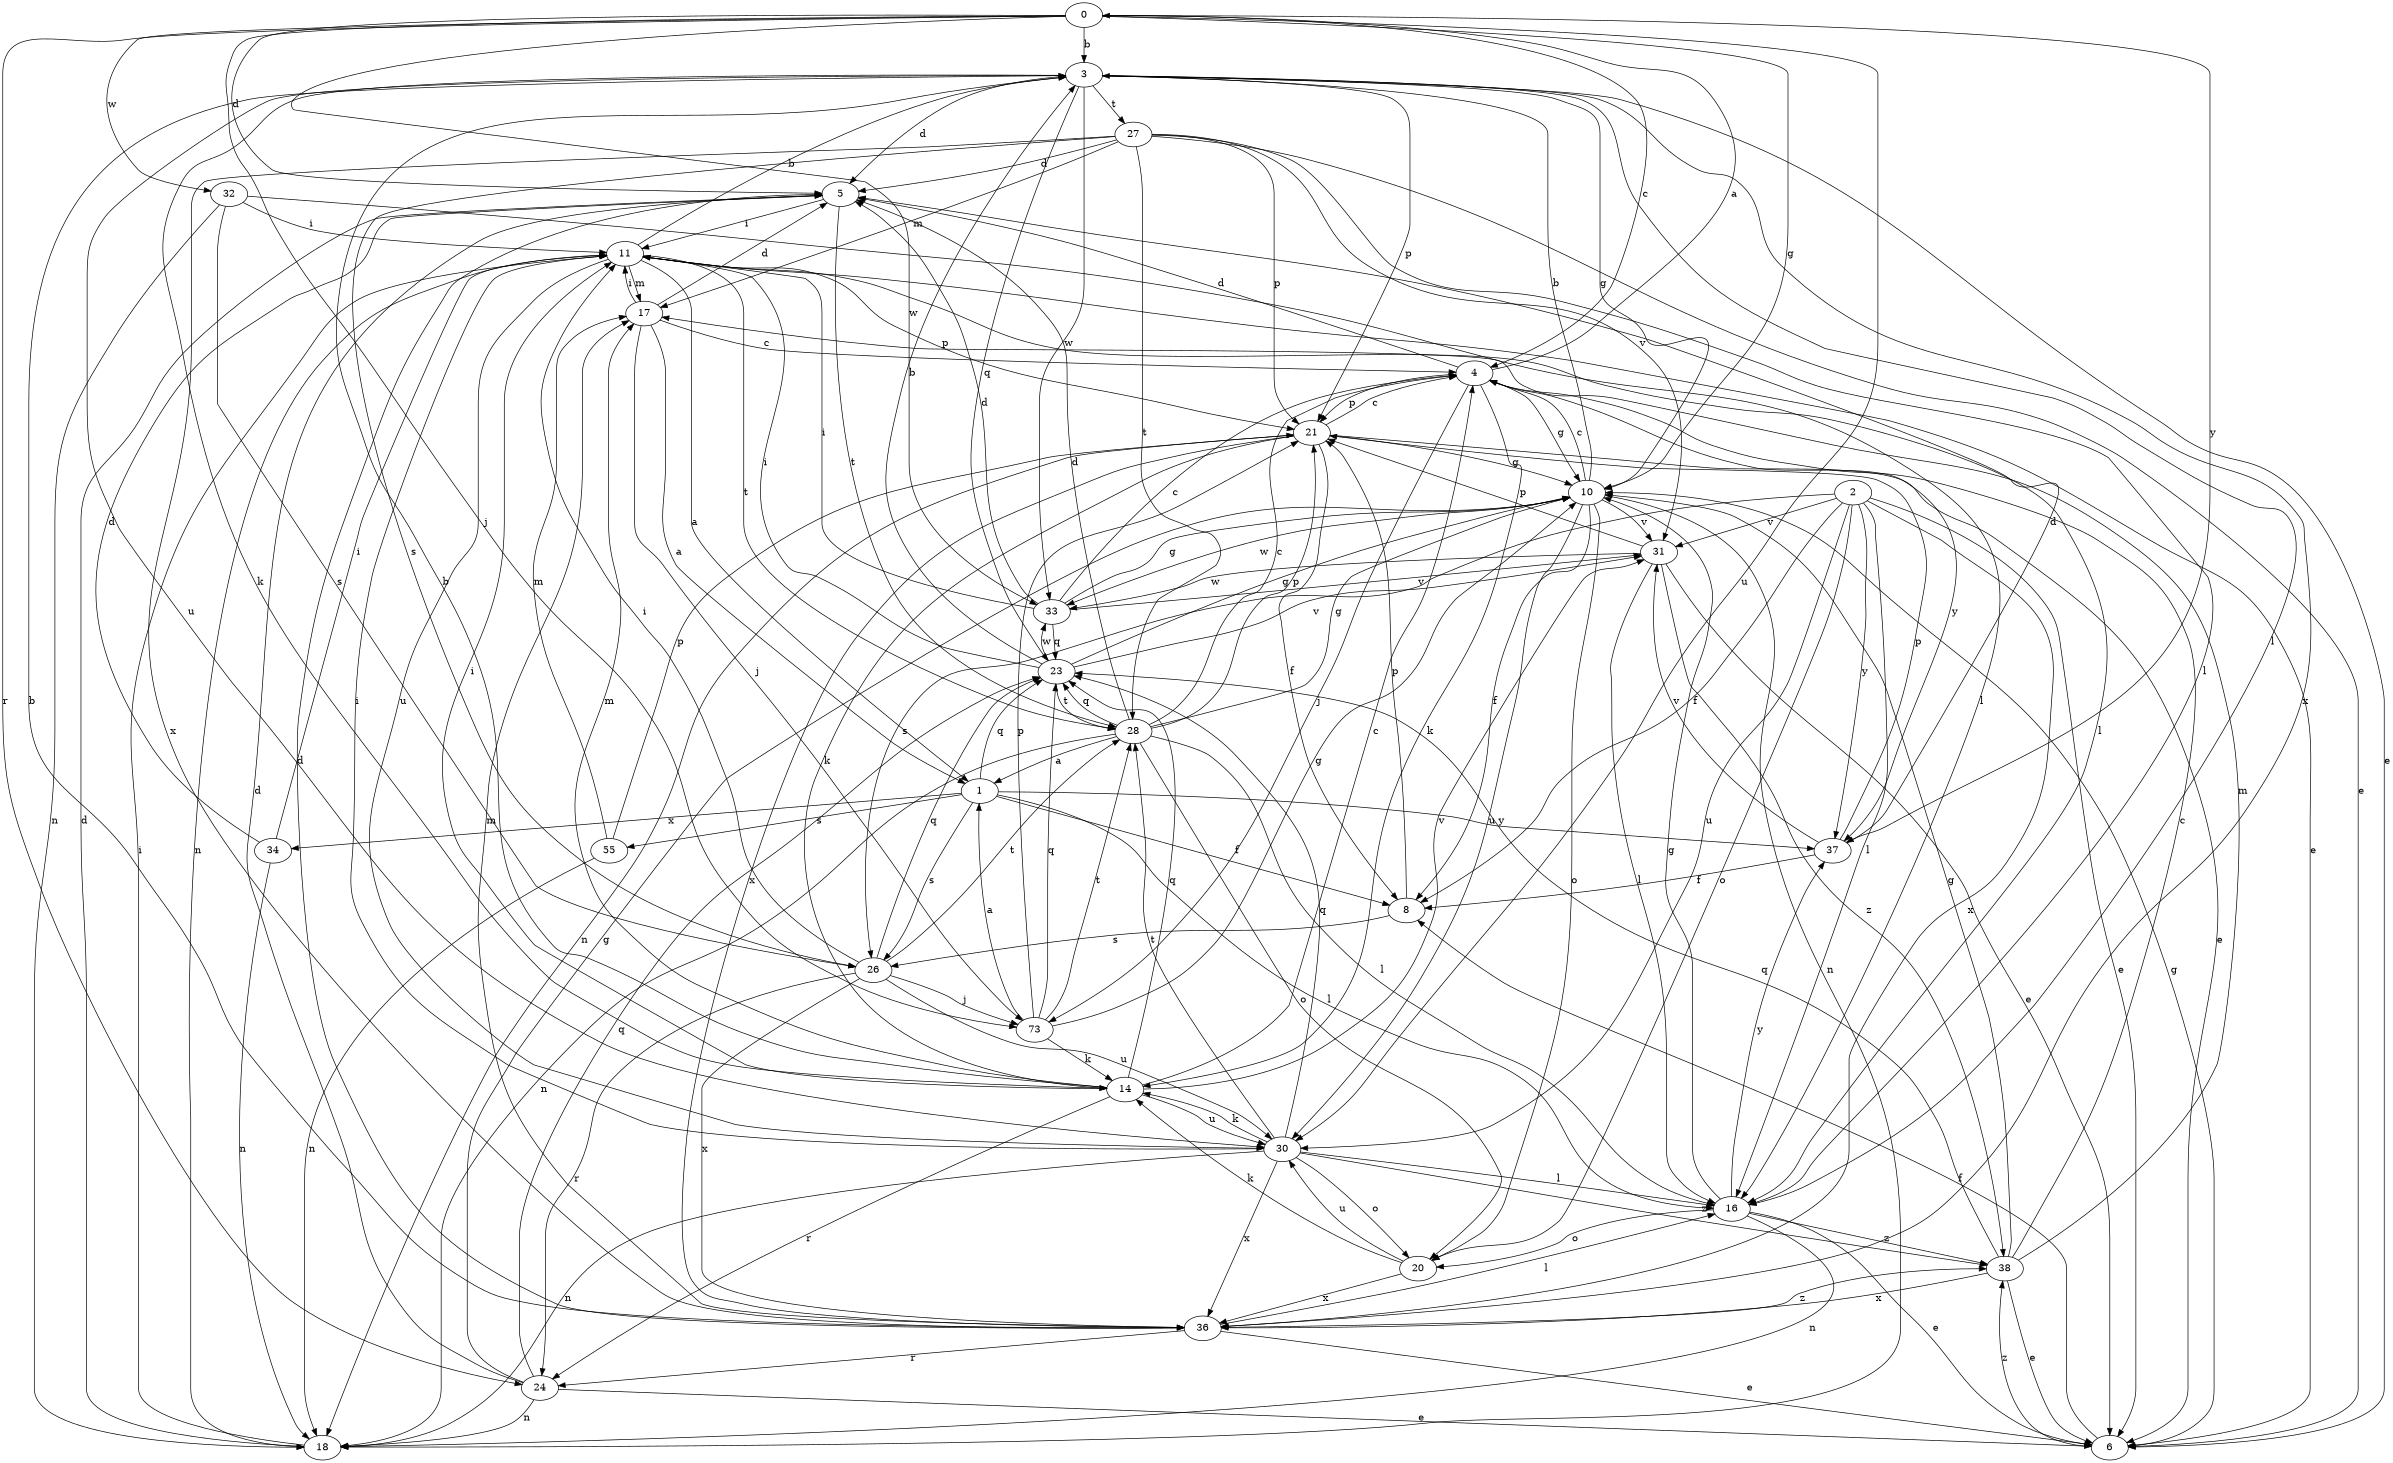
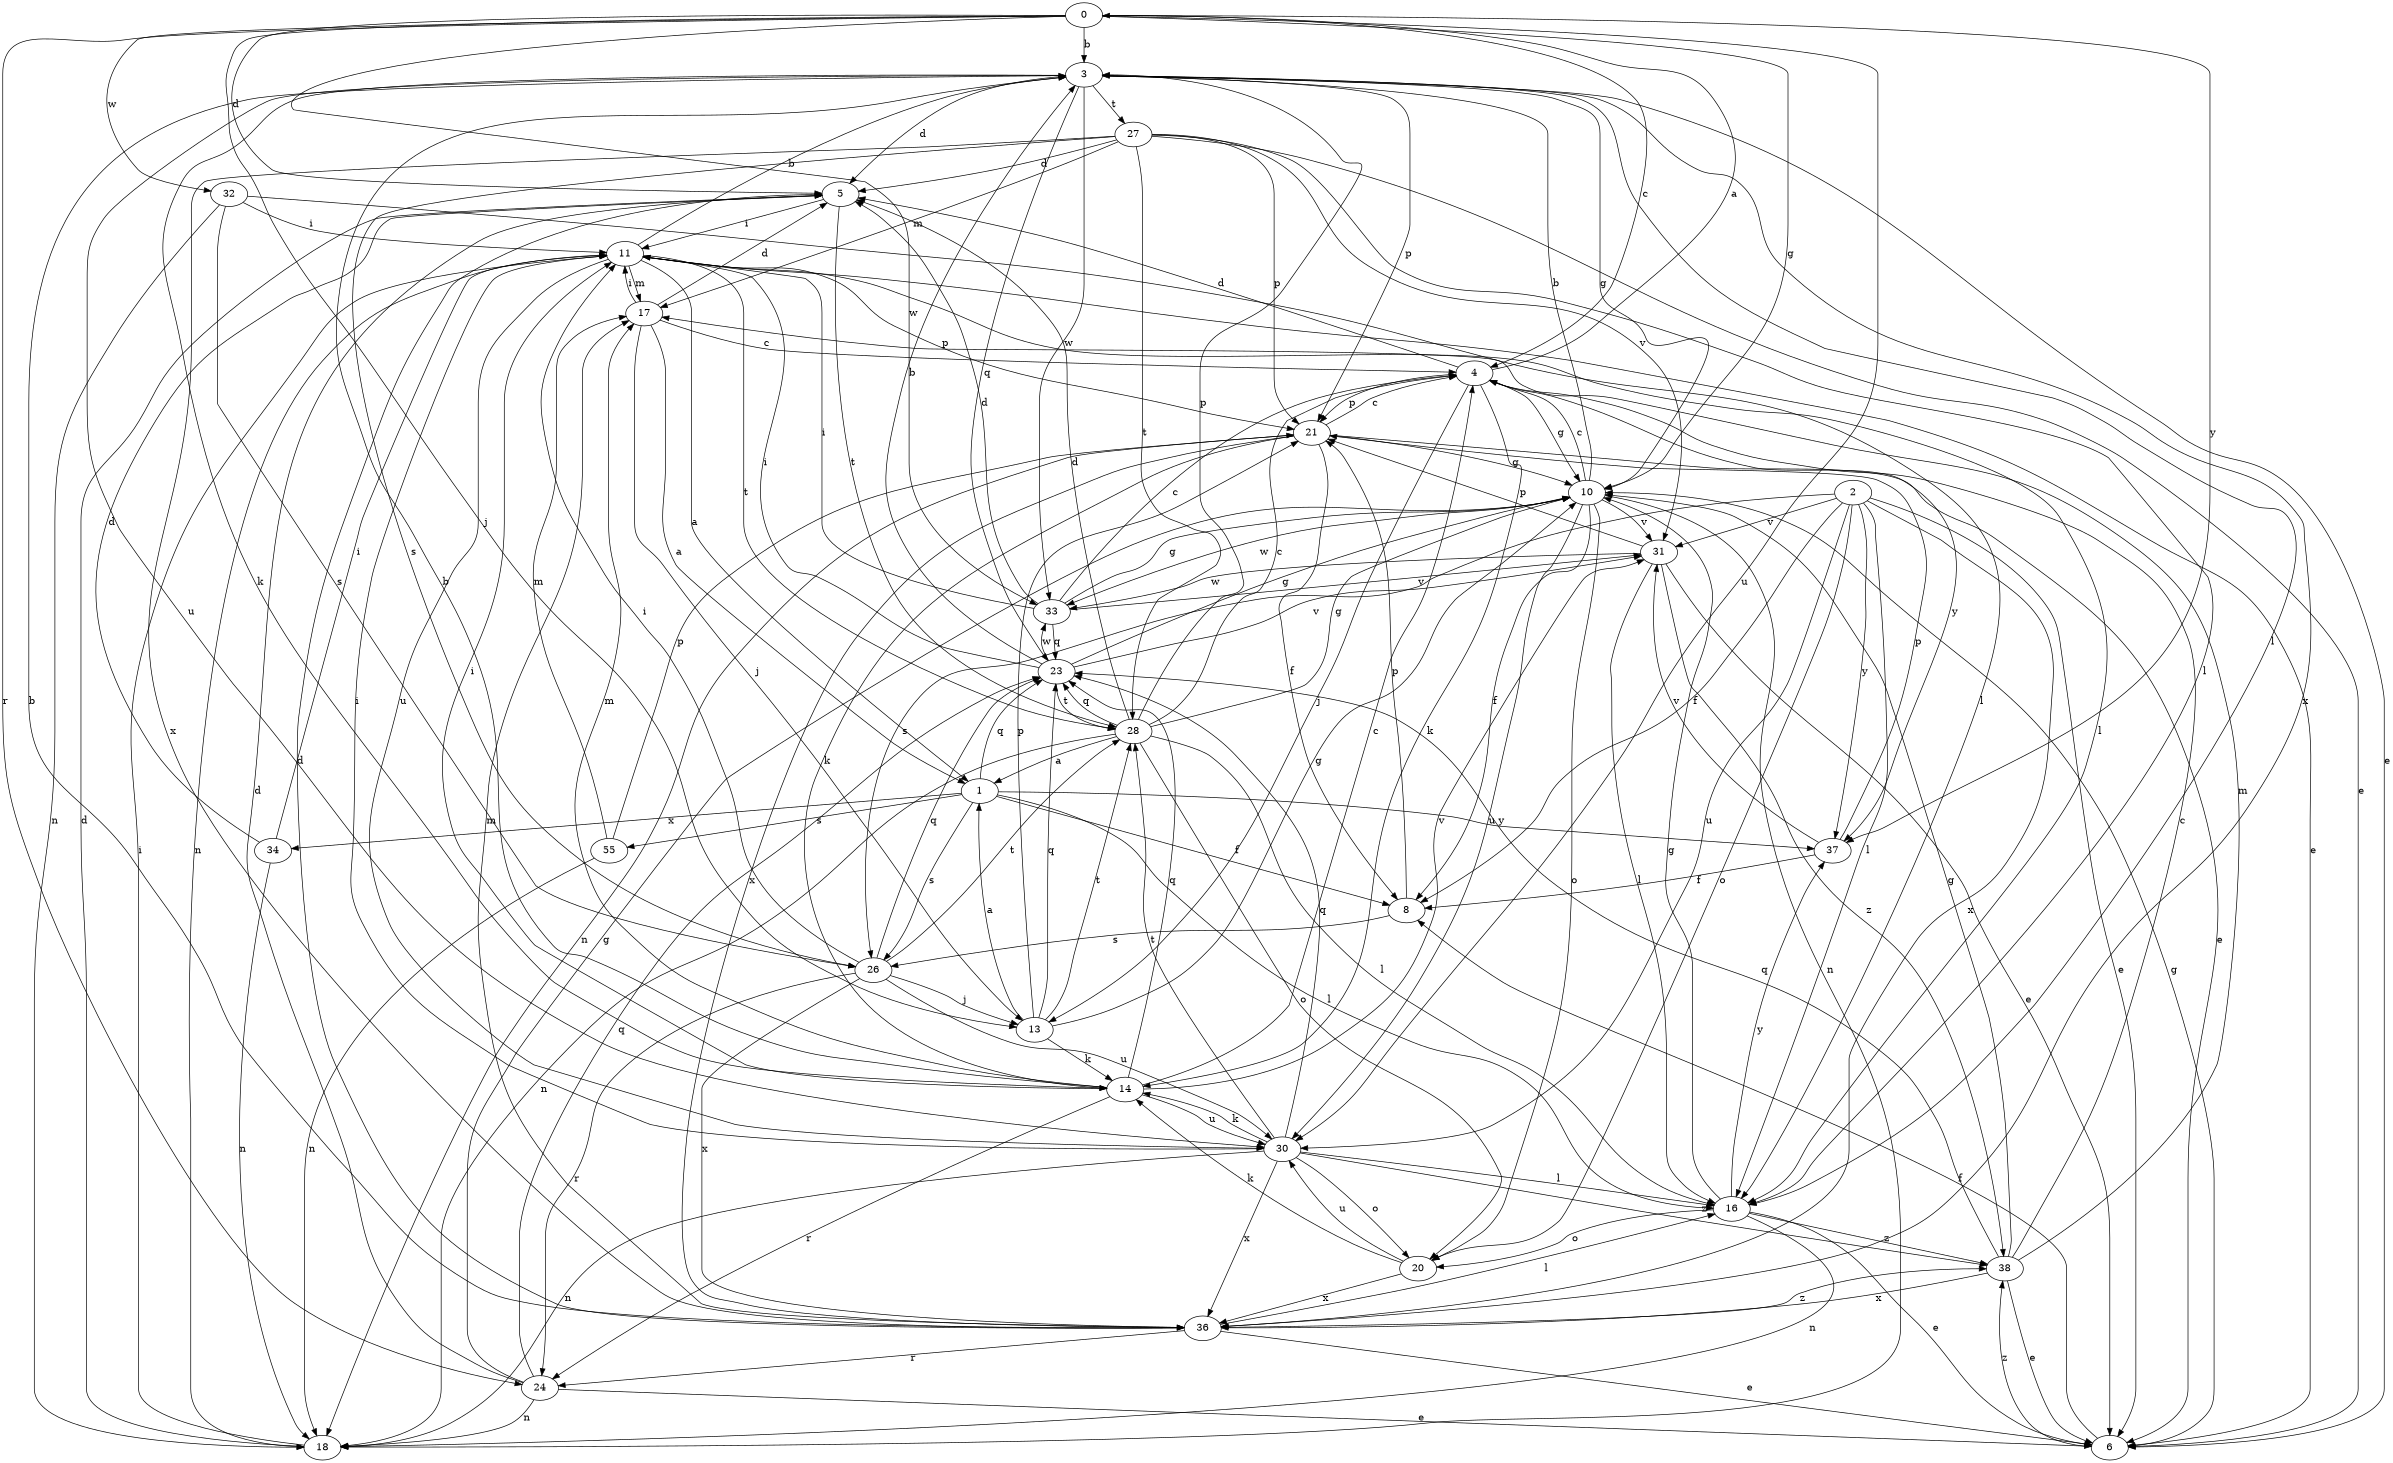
(1678, 350) -> none
(1258, 604) -> (1245, 320)
(1035, 1030) -> (1035, 1030)
